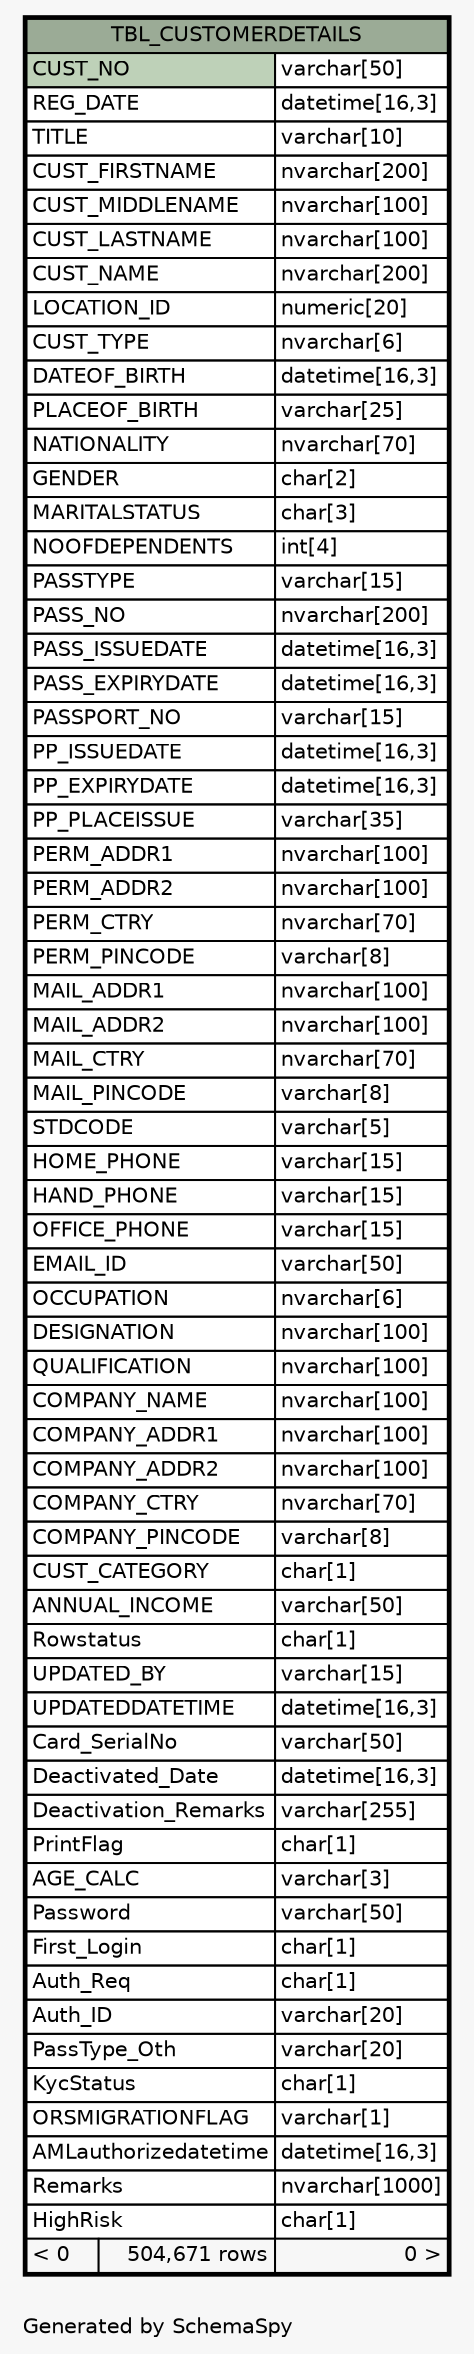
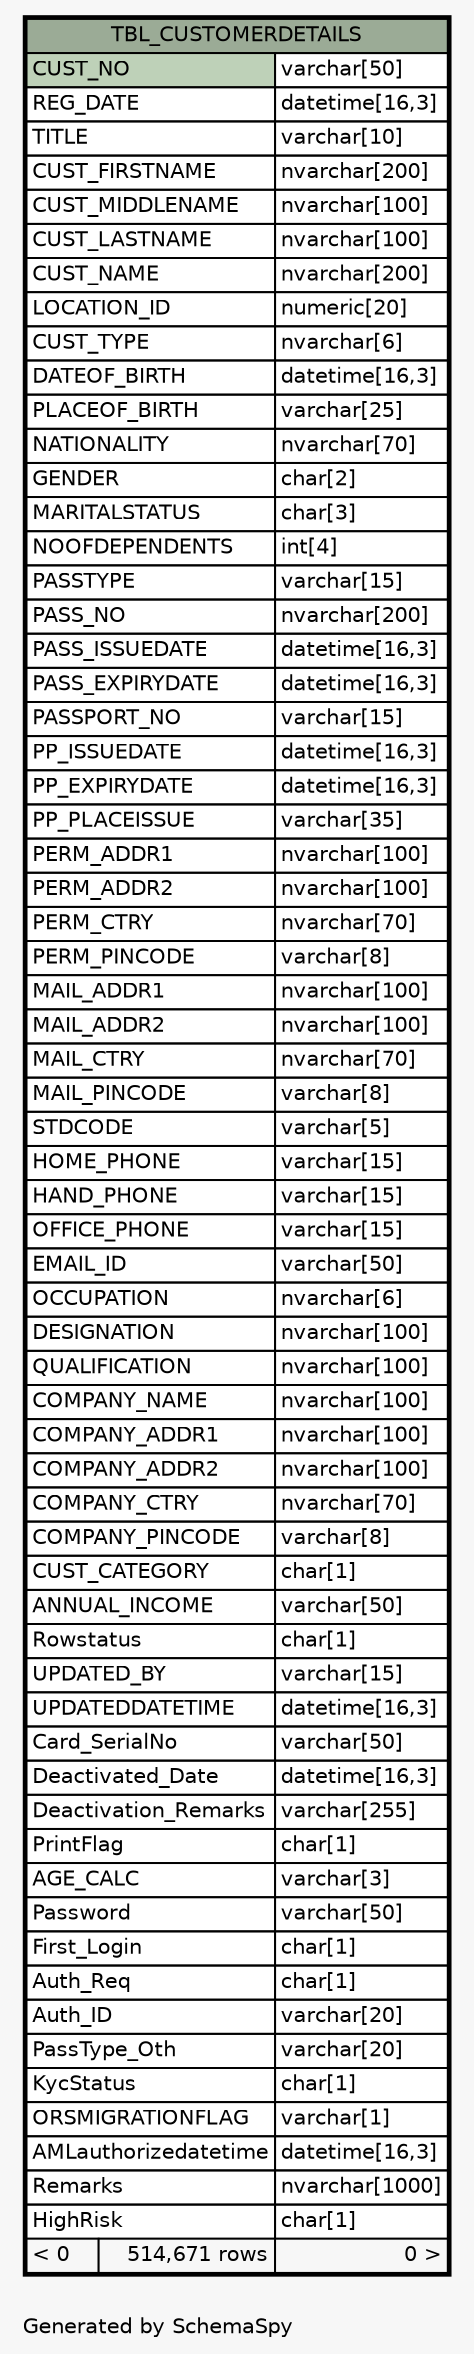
(198, 2255) -> (198, 2255)
